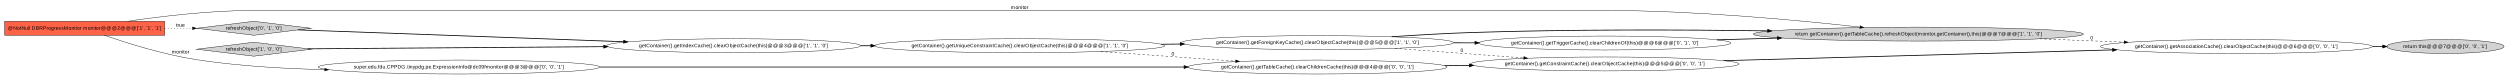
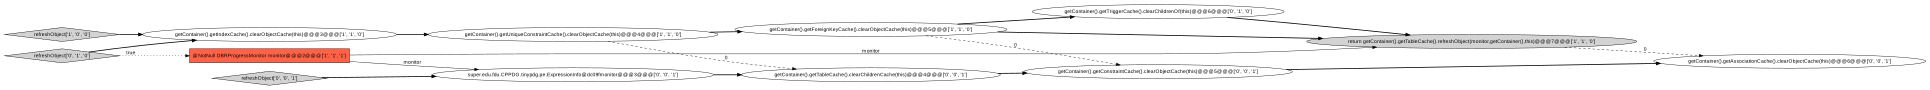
(179, 28) -> (152, 56)
(2445, 46) -> none
none -> (270, 78)
